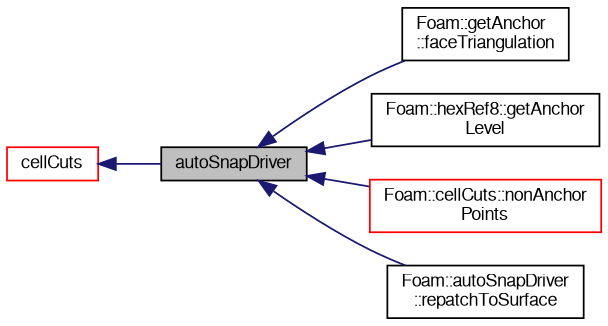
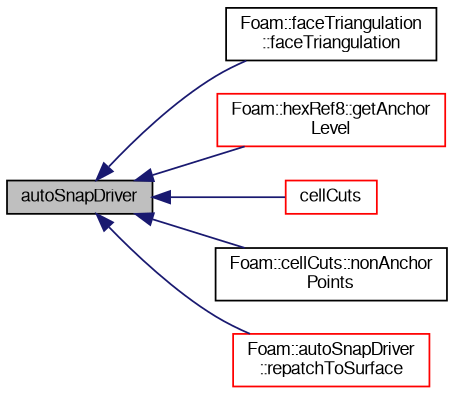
(486, 34) -> (331, 34)
(486, 120) -> (331, 120)
(139, 164) -> (228, 197)
(486, 206) -> (331, 274)
(486, 292) -> (331, 360)
